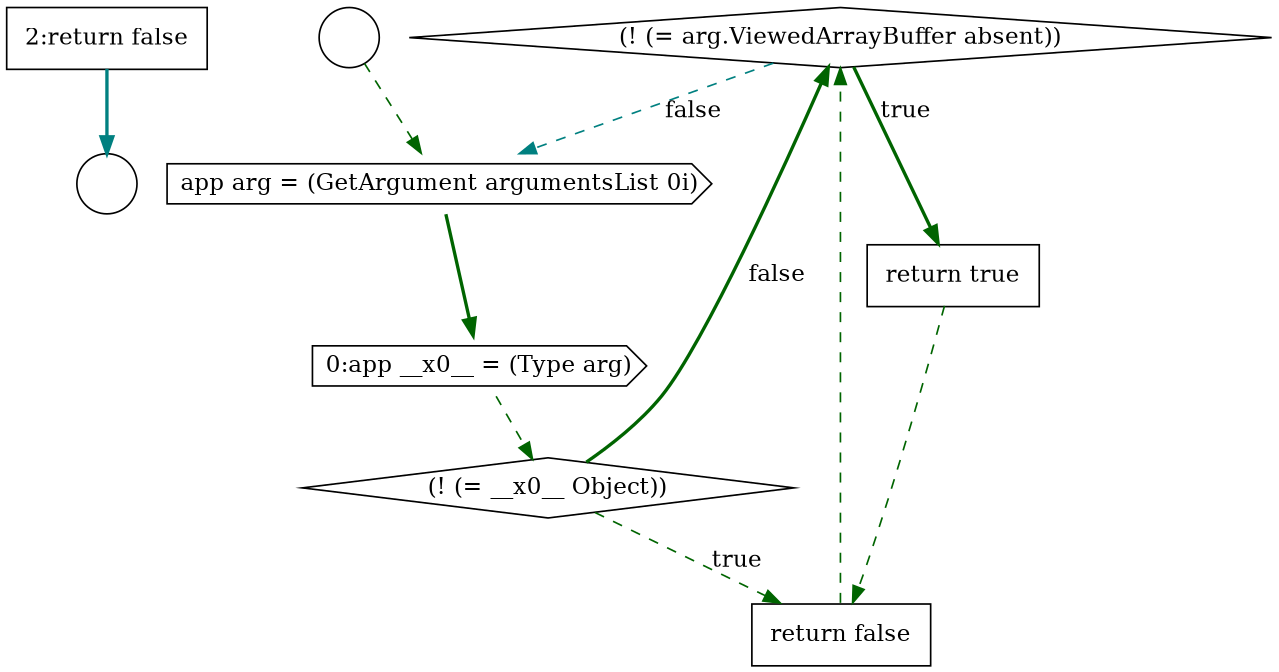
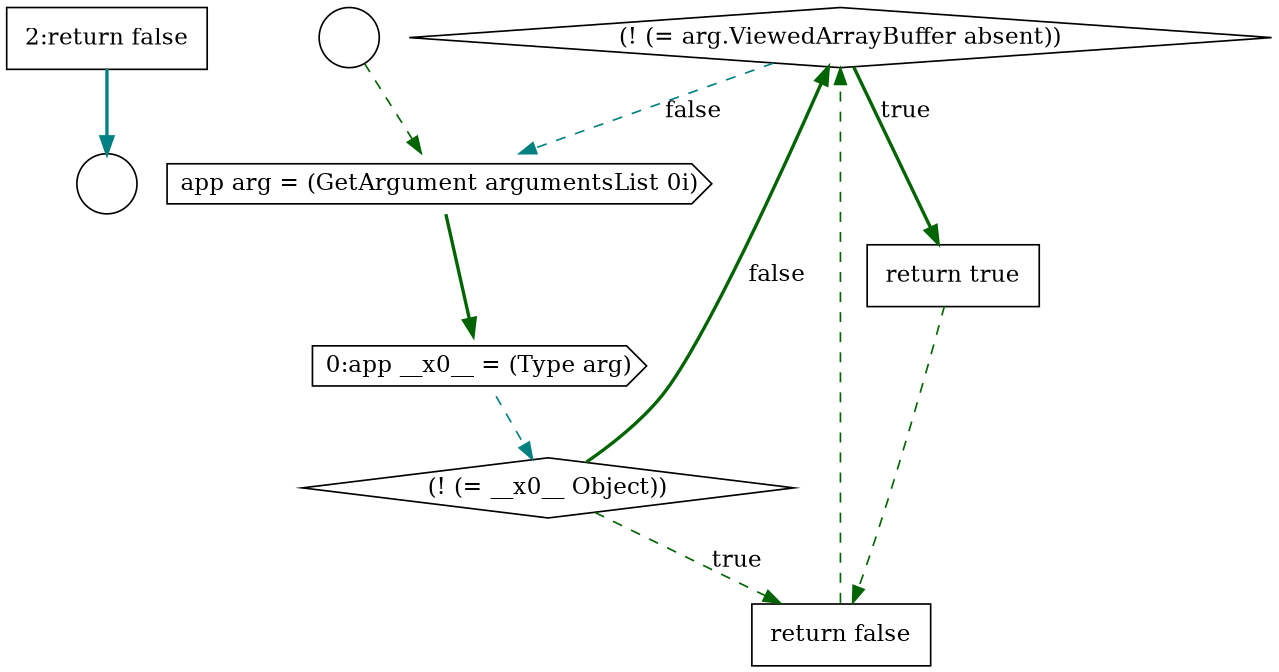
(510, 421) -> (510, 421)
